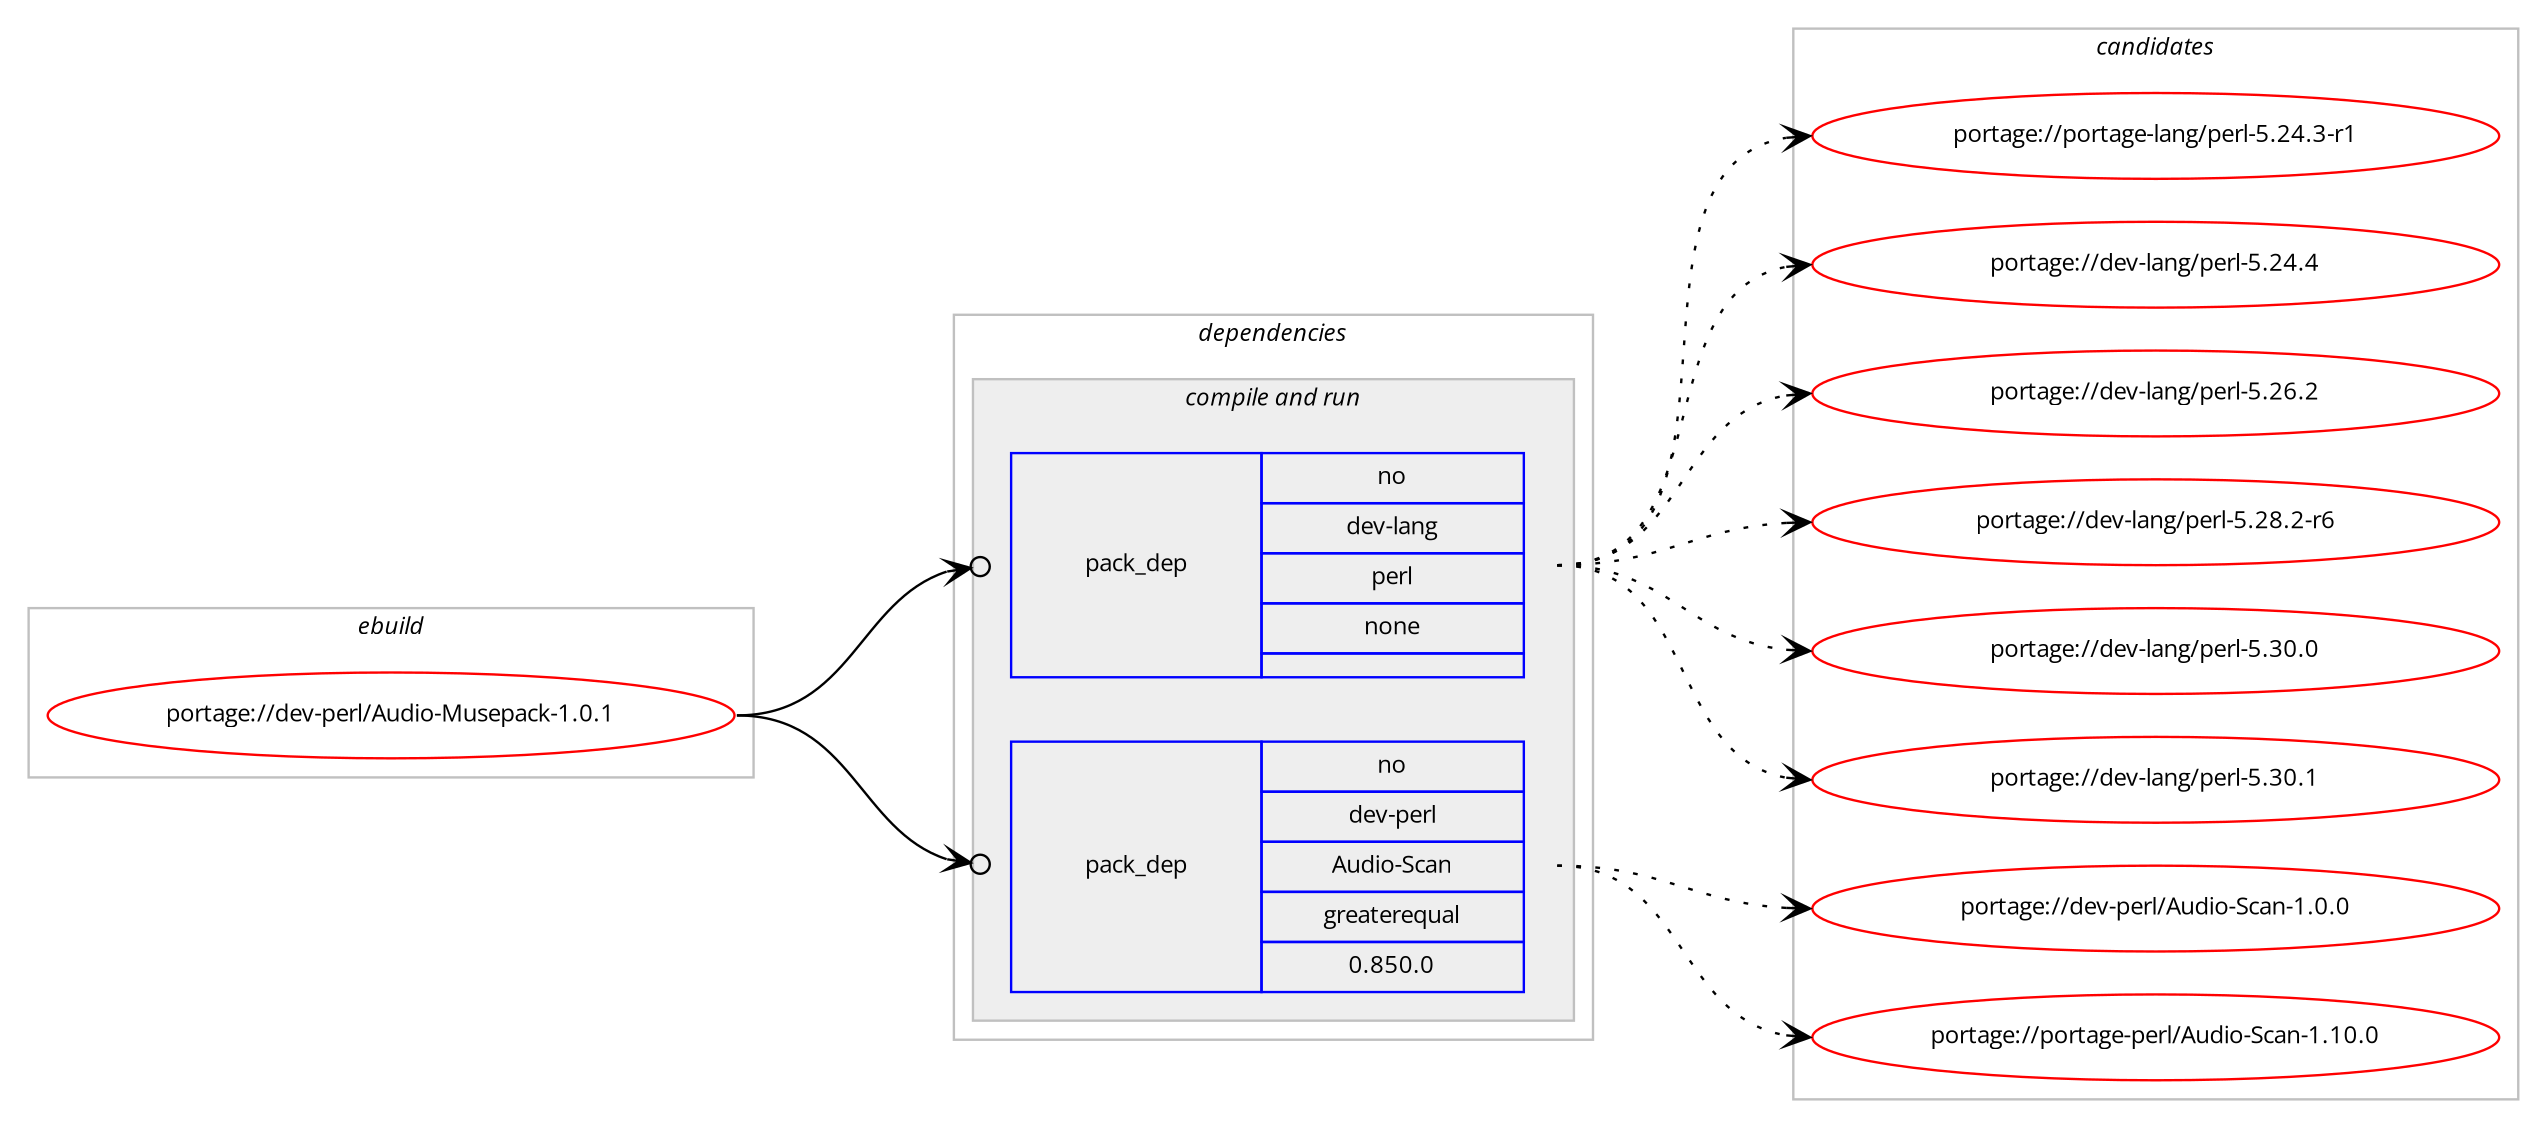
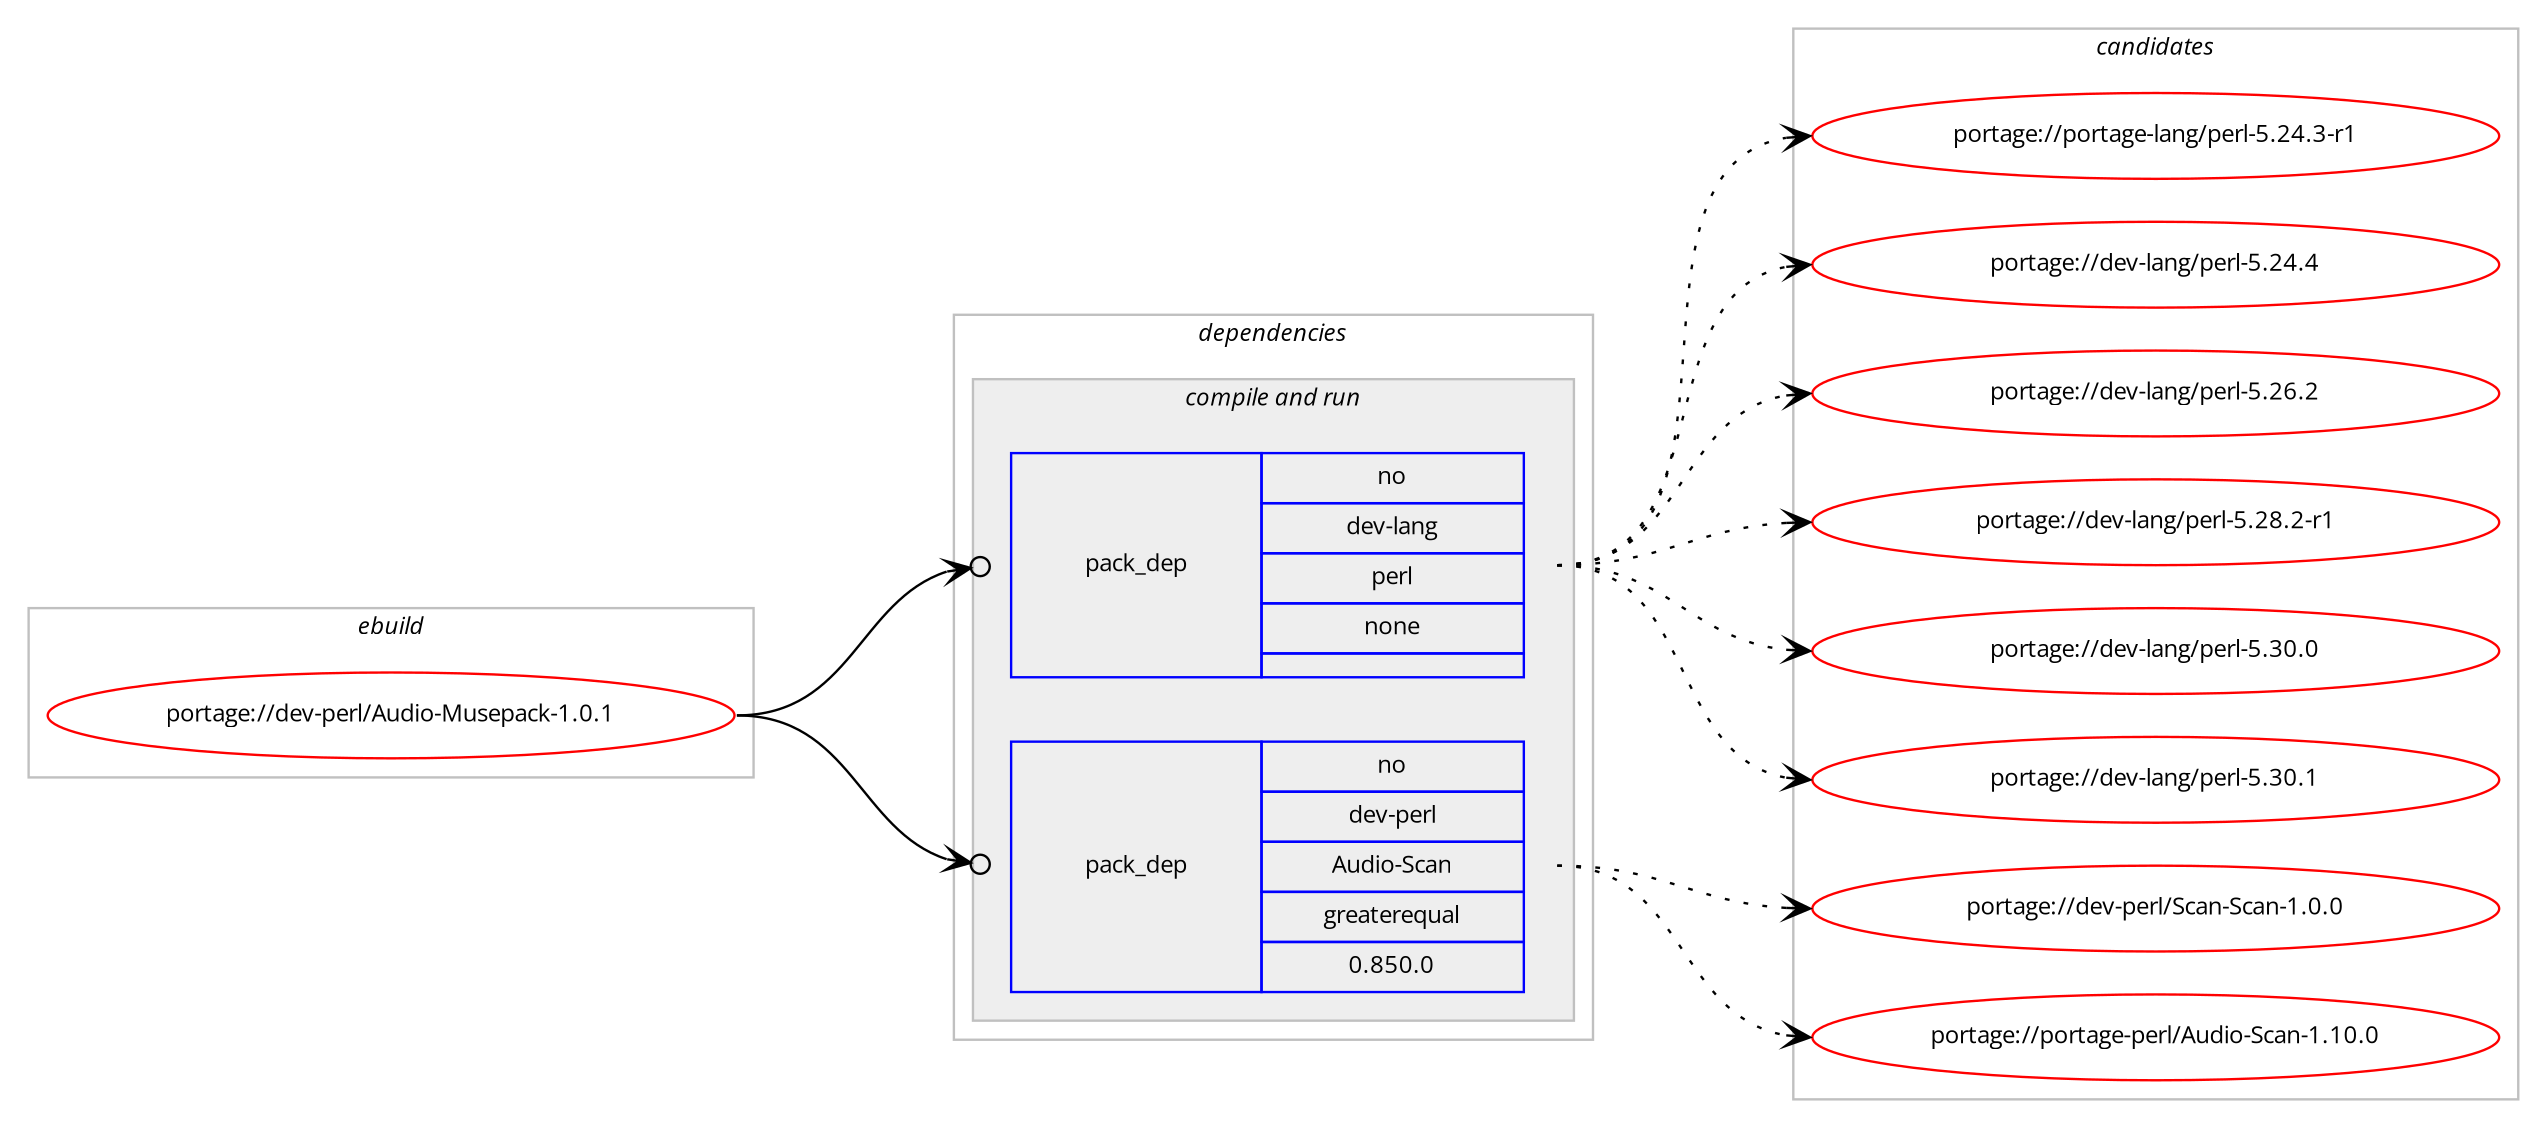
(2156, 522) -> (2156, 522)
(2156, 909) -> (2156, 909)
